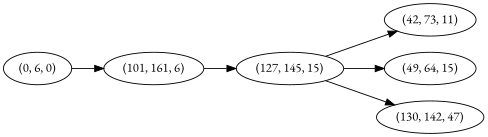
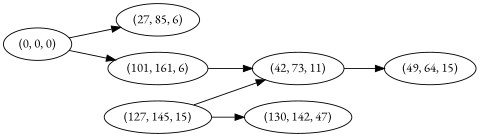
none -> (158, 20)
(38, 69) -> (38, 44)
(215, 69) -> (226, 69)
(359, 69) -> (360, 69)
